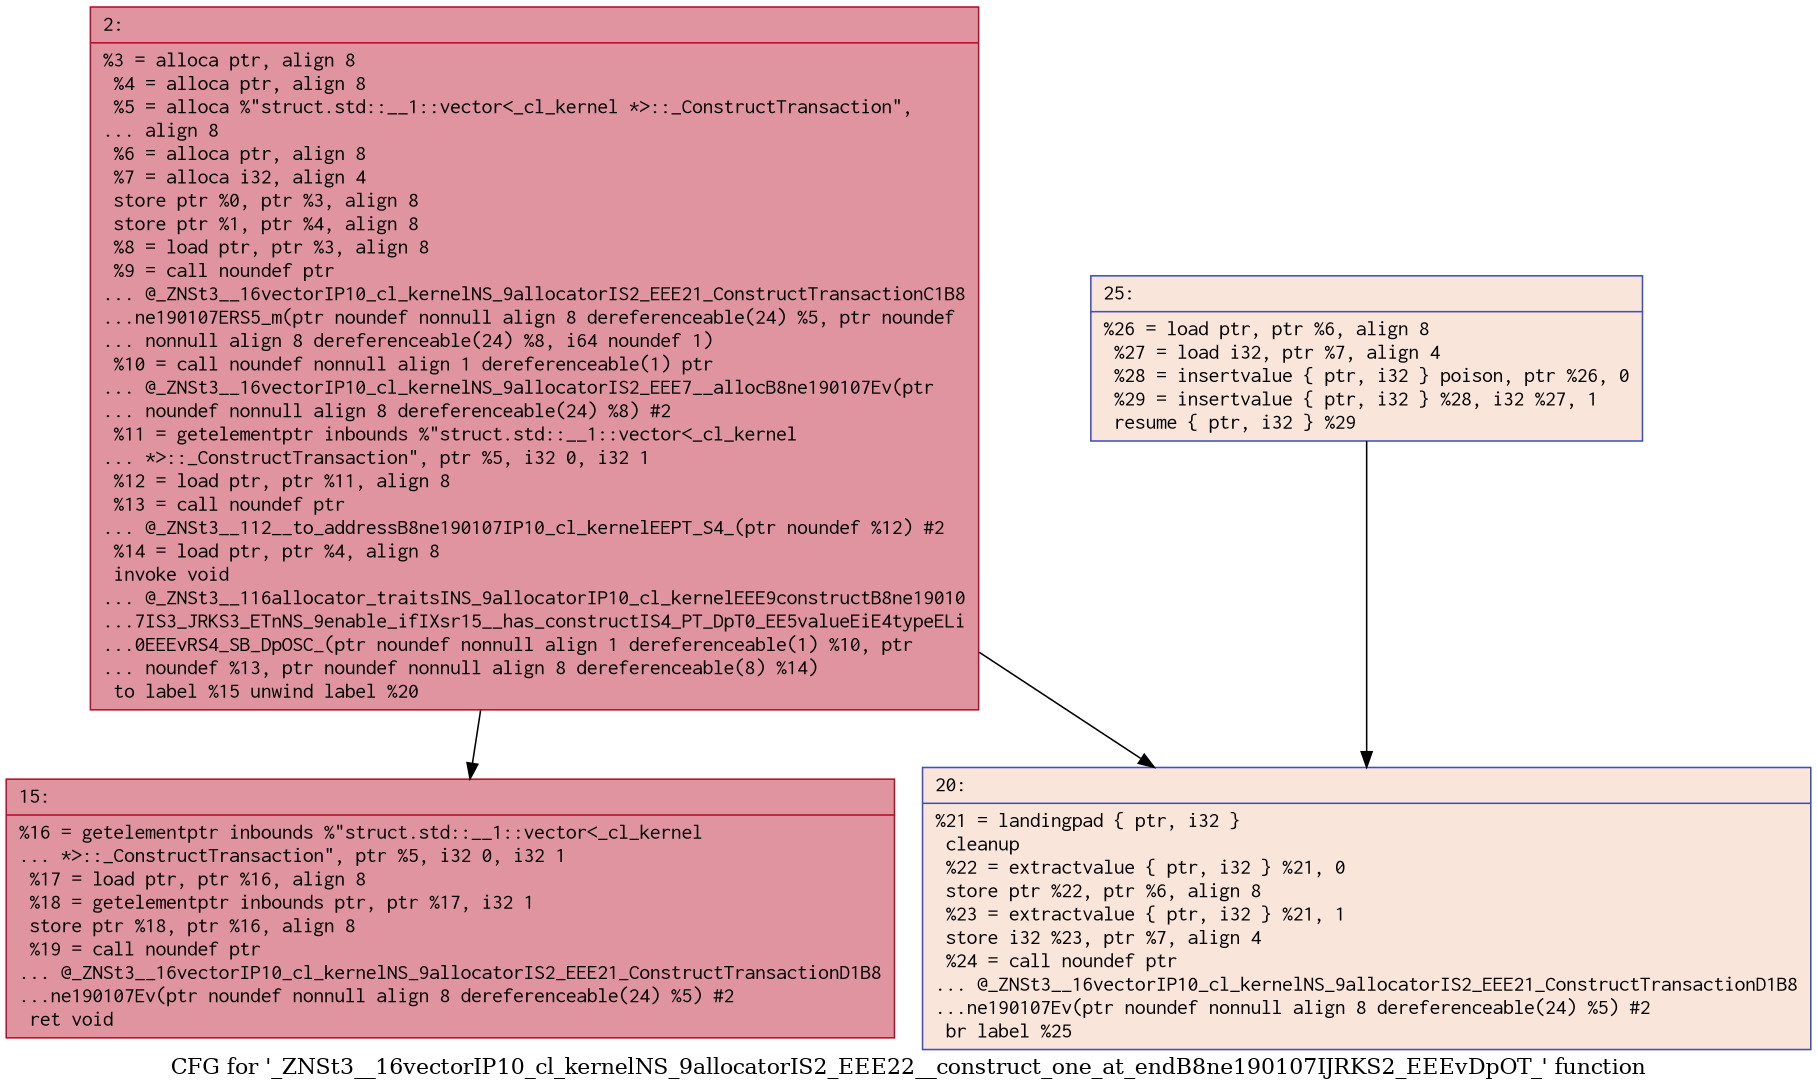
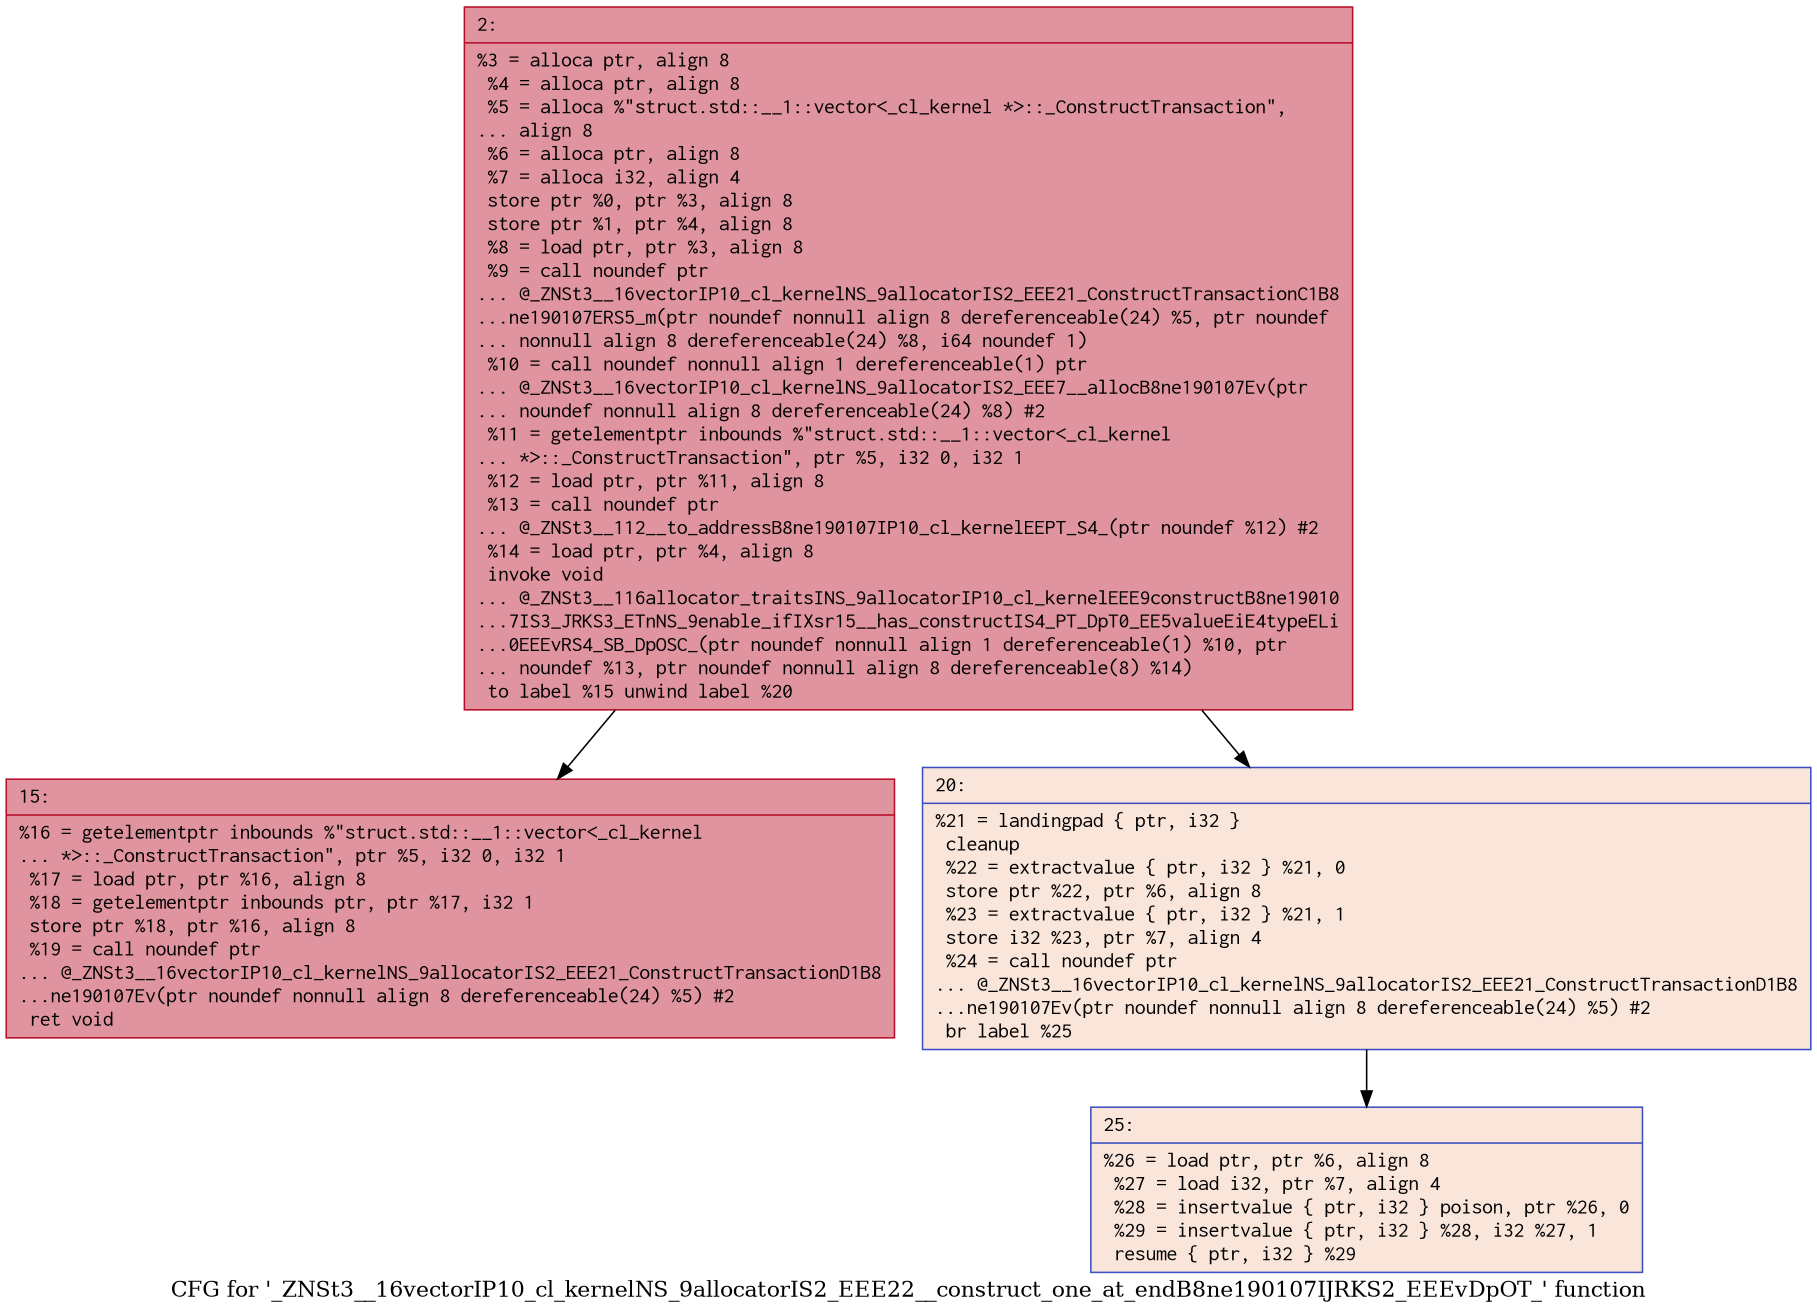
(1367, 596) -> (1367, 1070)
